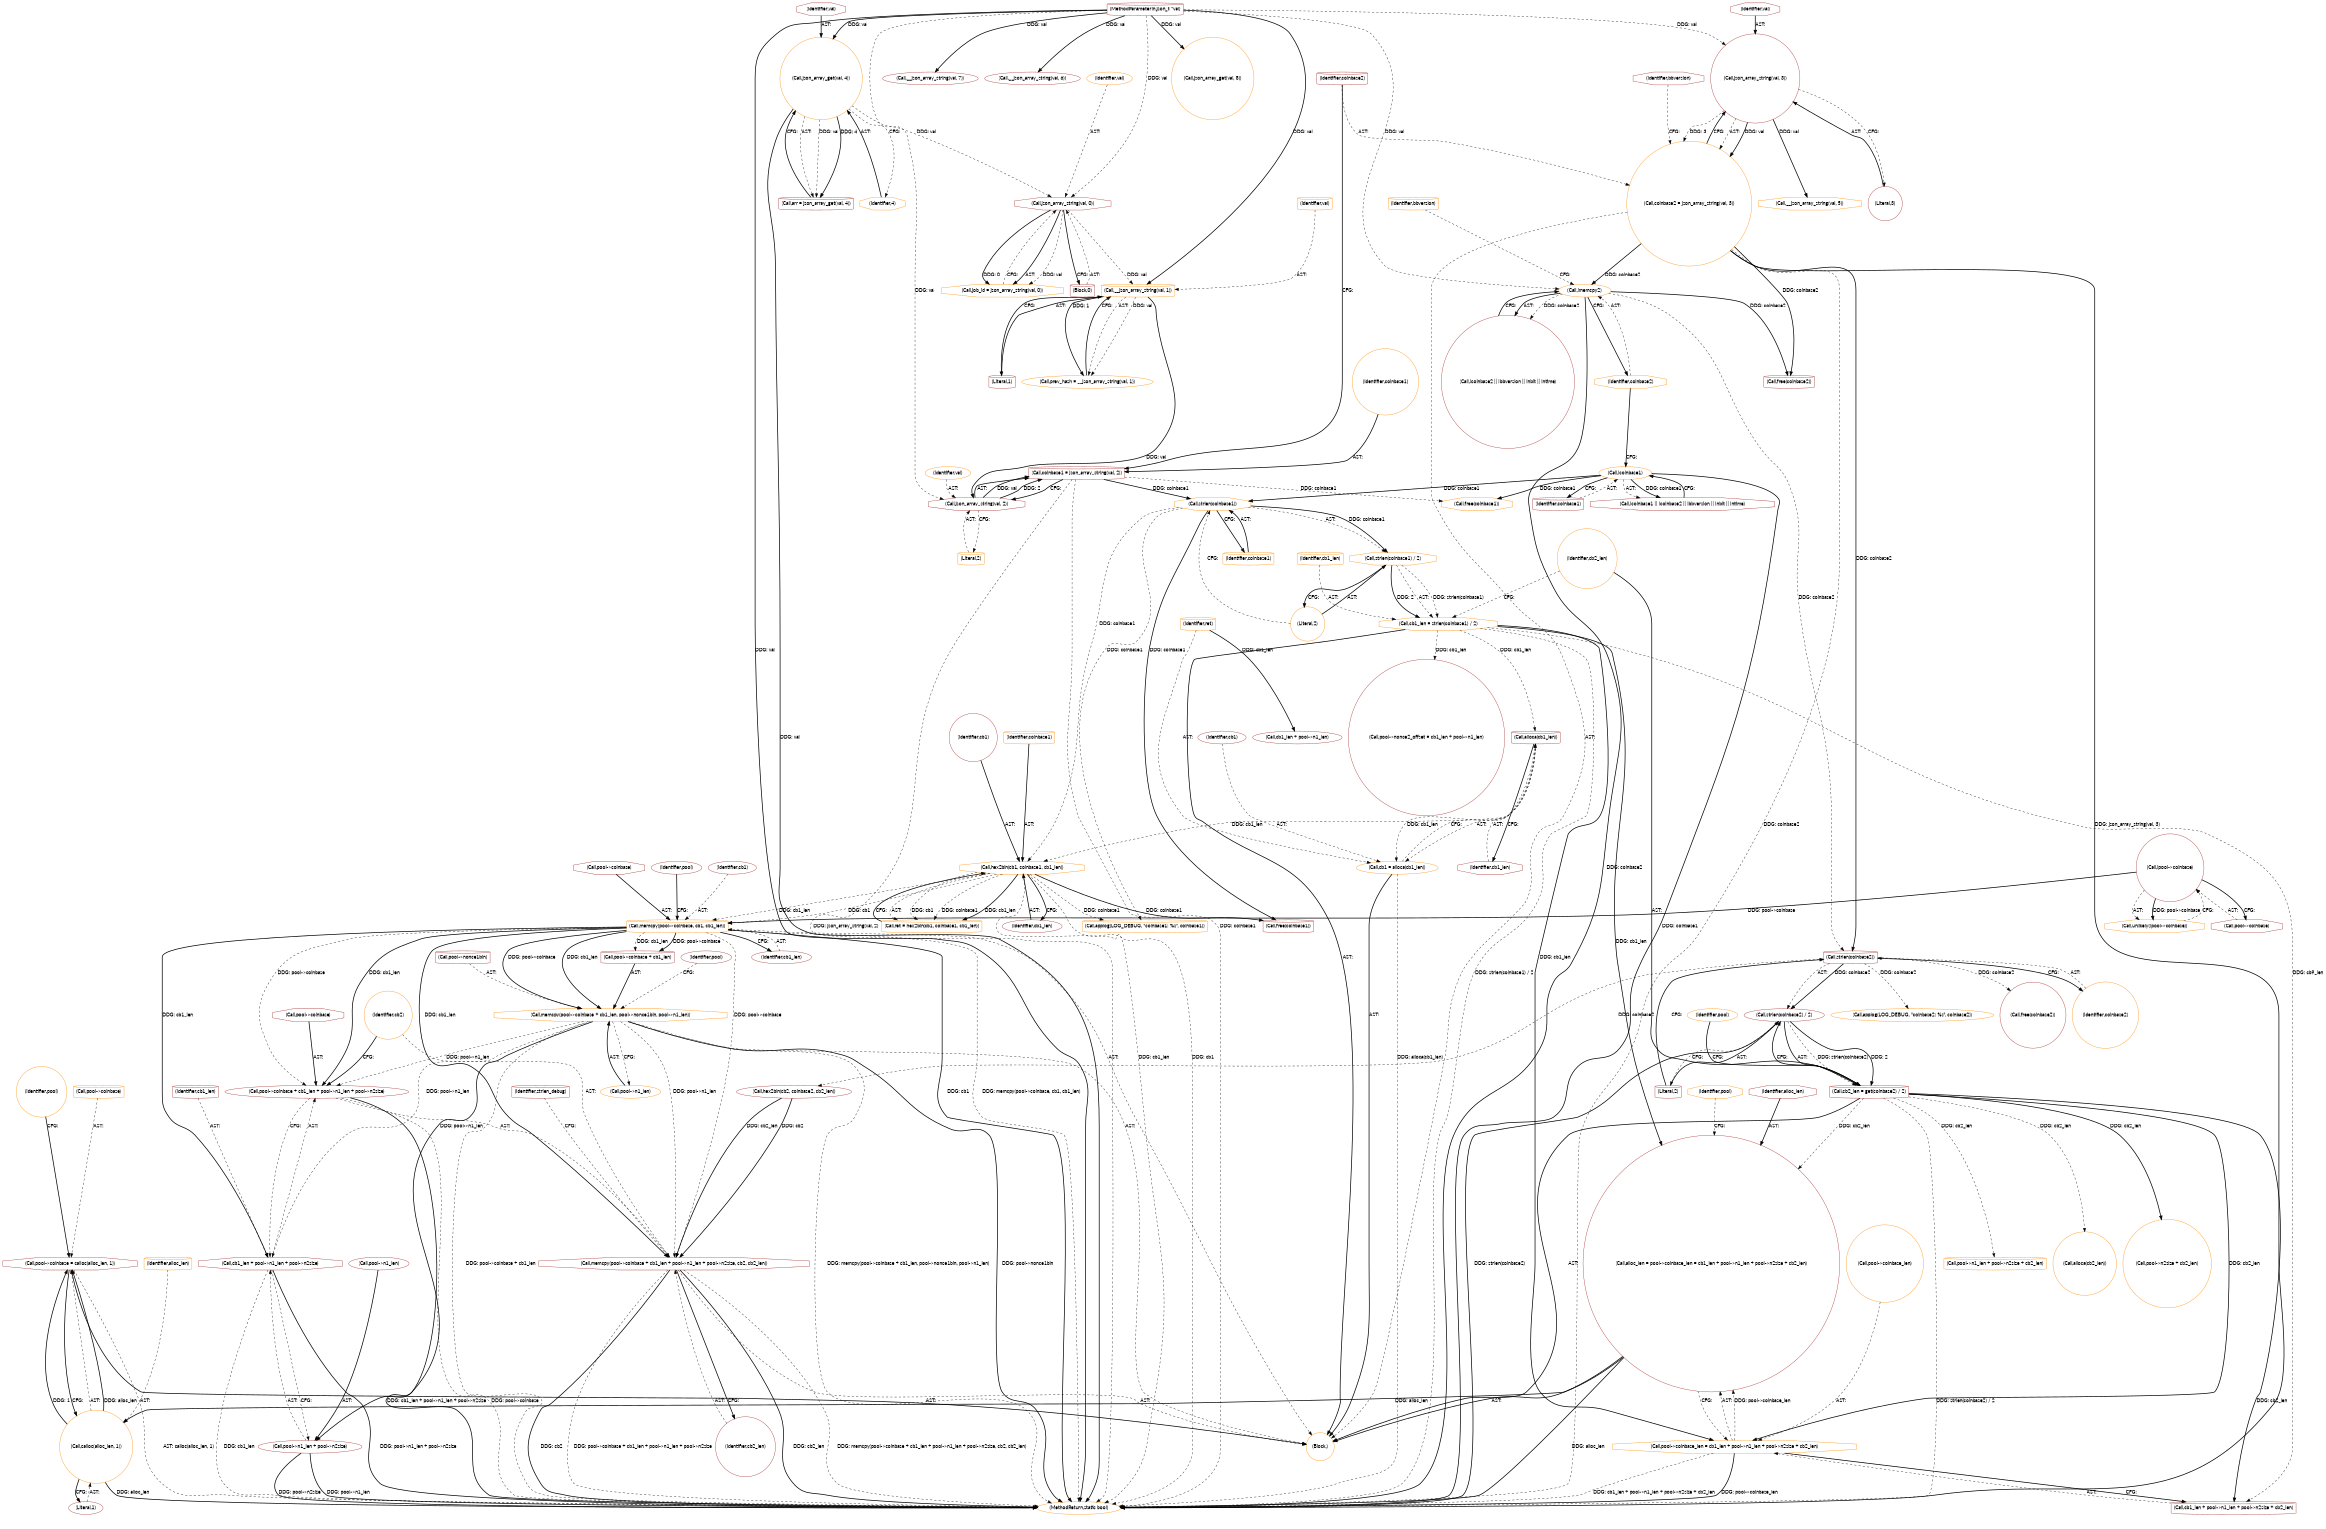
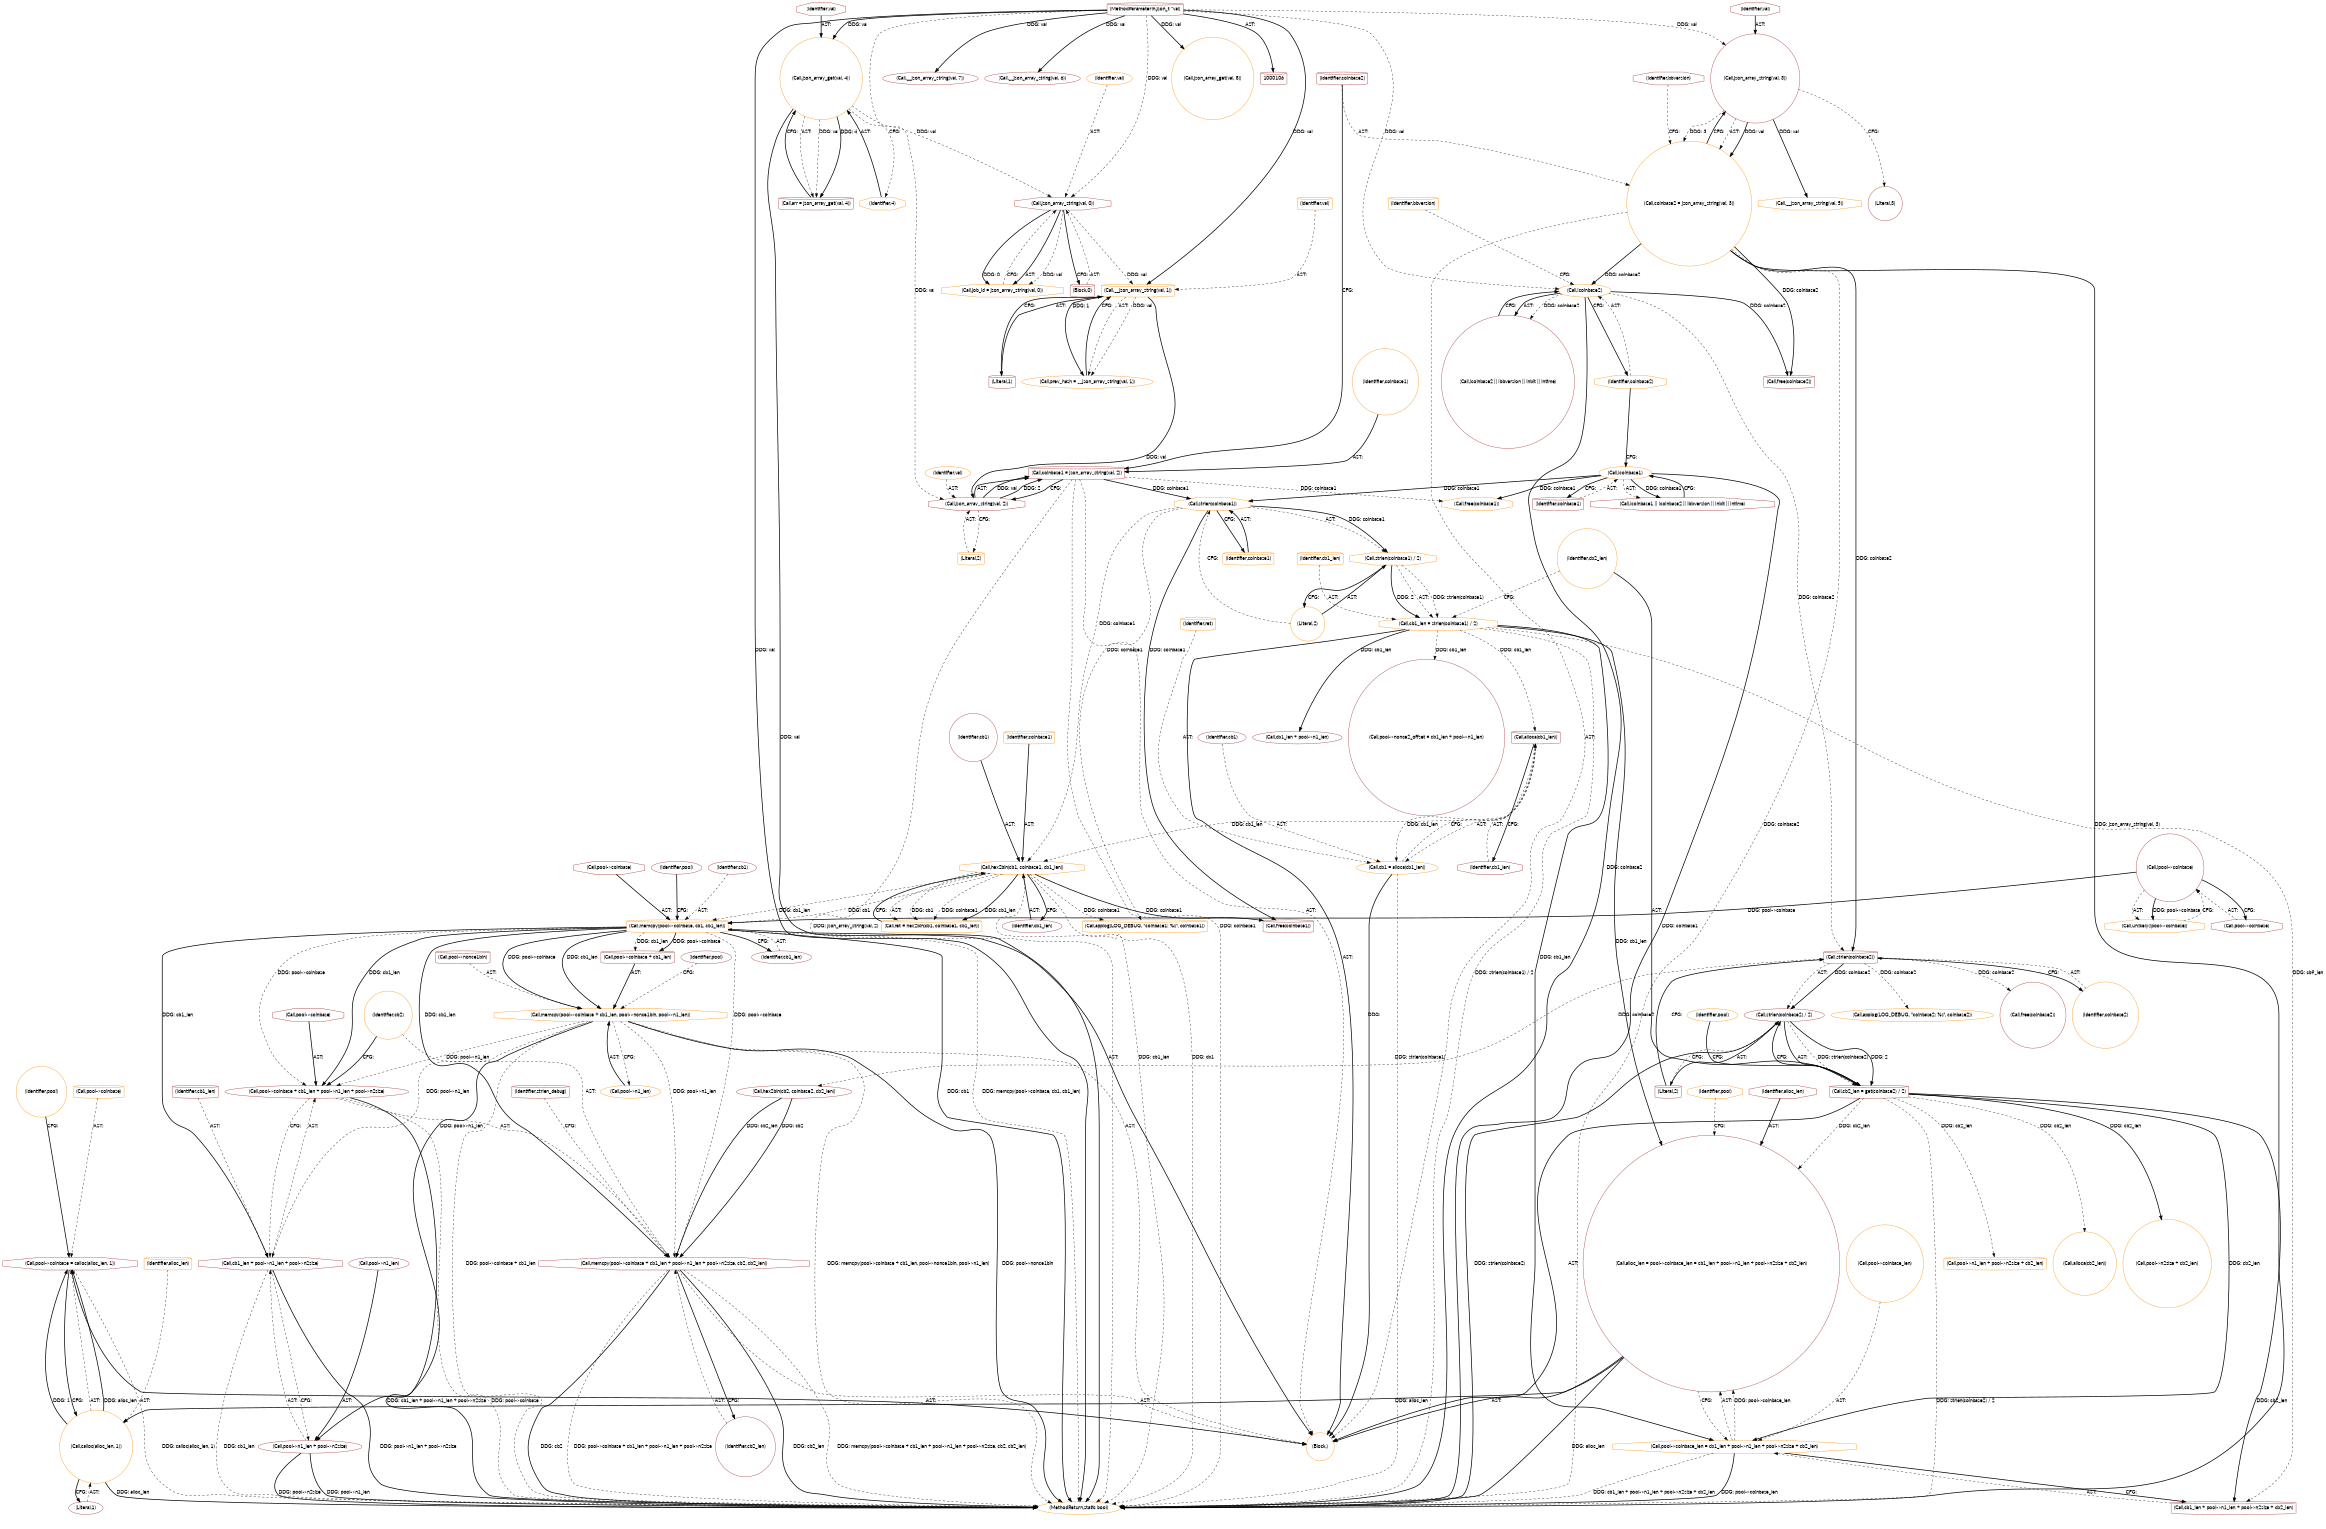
none -> (1274, 78)
(1852, 135) -> none
(1585, 291) -> (1585, 291)
(1260, 672) -> (1341, 663)
none -> (1280, 909)
(1375, 1015) -> (1375, 1015)
(1106, 1054) -> (1106, 1054)
(1420, 1057) -> (1420, 1057)
(188, 1447) -> (188, 1447)
